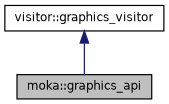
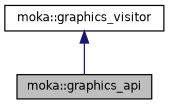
(84, 18) -> (84, 18)
